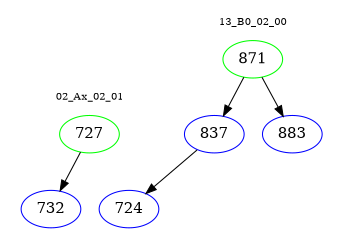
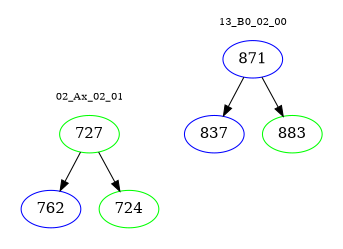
(253, 59) -> (253, 59)
(292, 134) -> (292, 134)
(176, 168) -> (107, 167)
(51, 209) -> (51, 209)
(129, 209) -> (129, 209)
